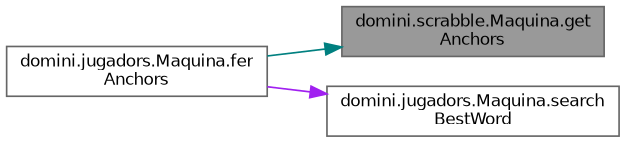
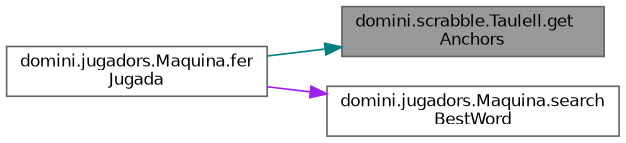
(473, 32) -> (473, 32)
(137, 71) -> (137, 71)
